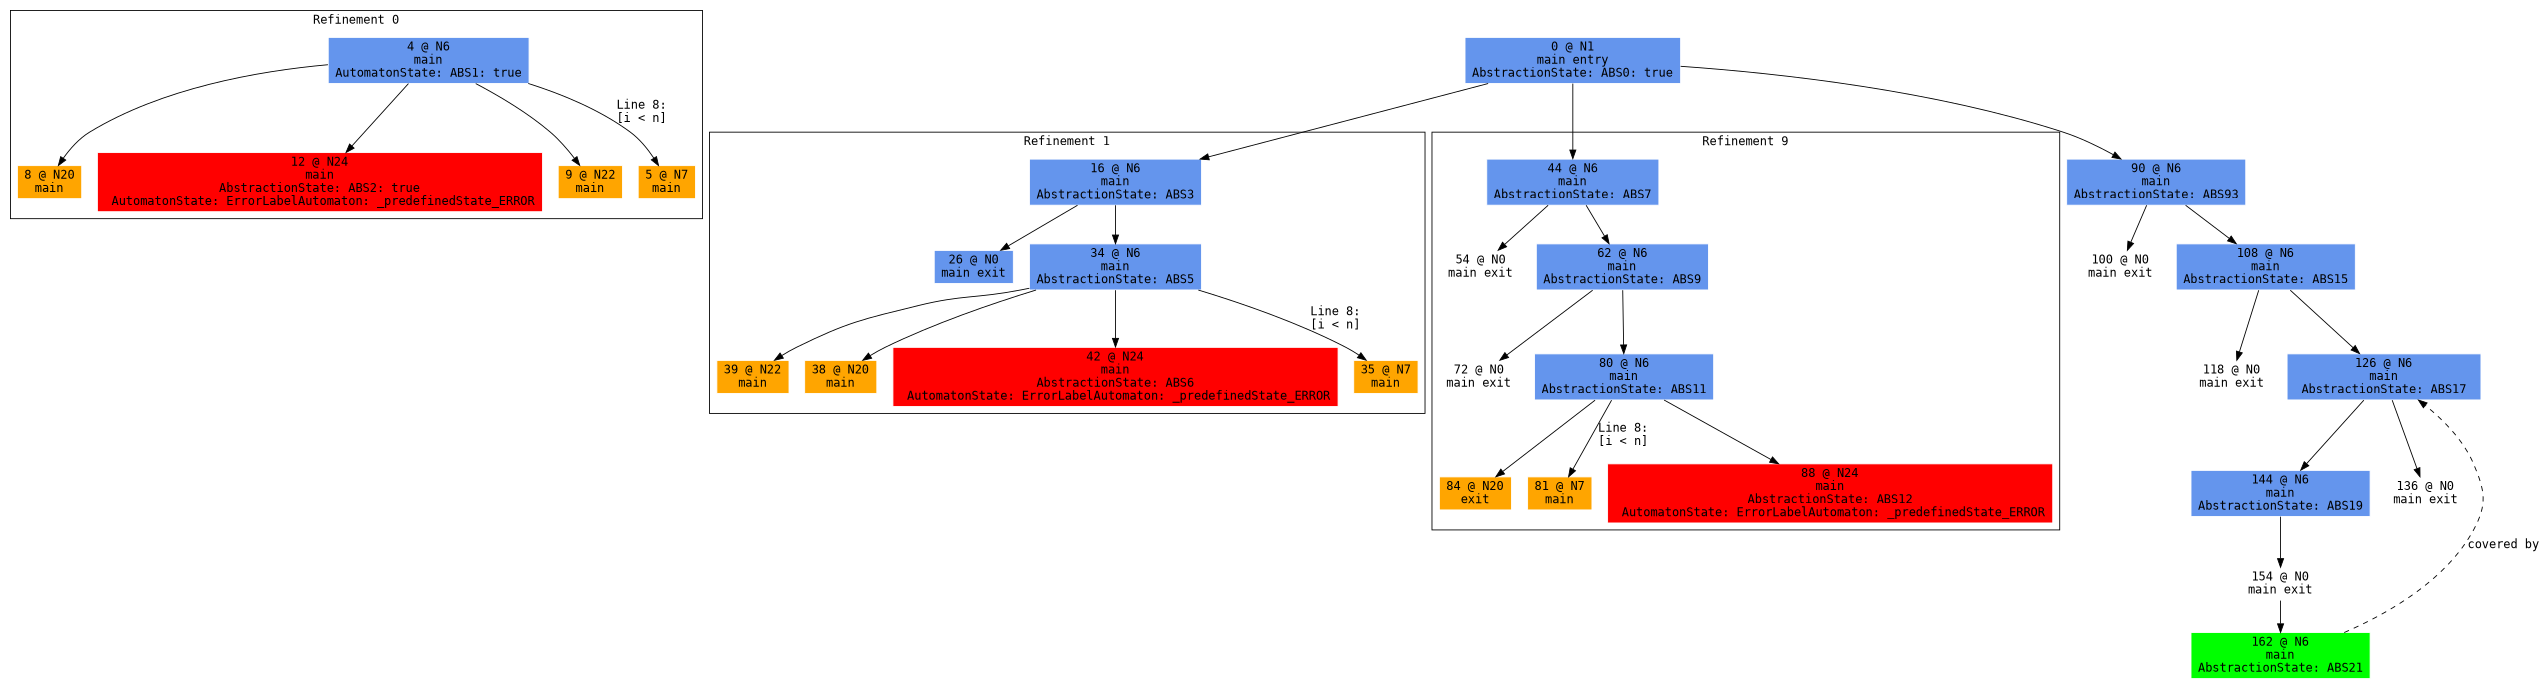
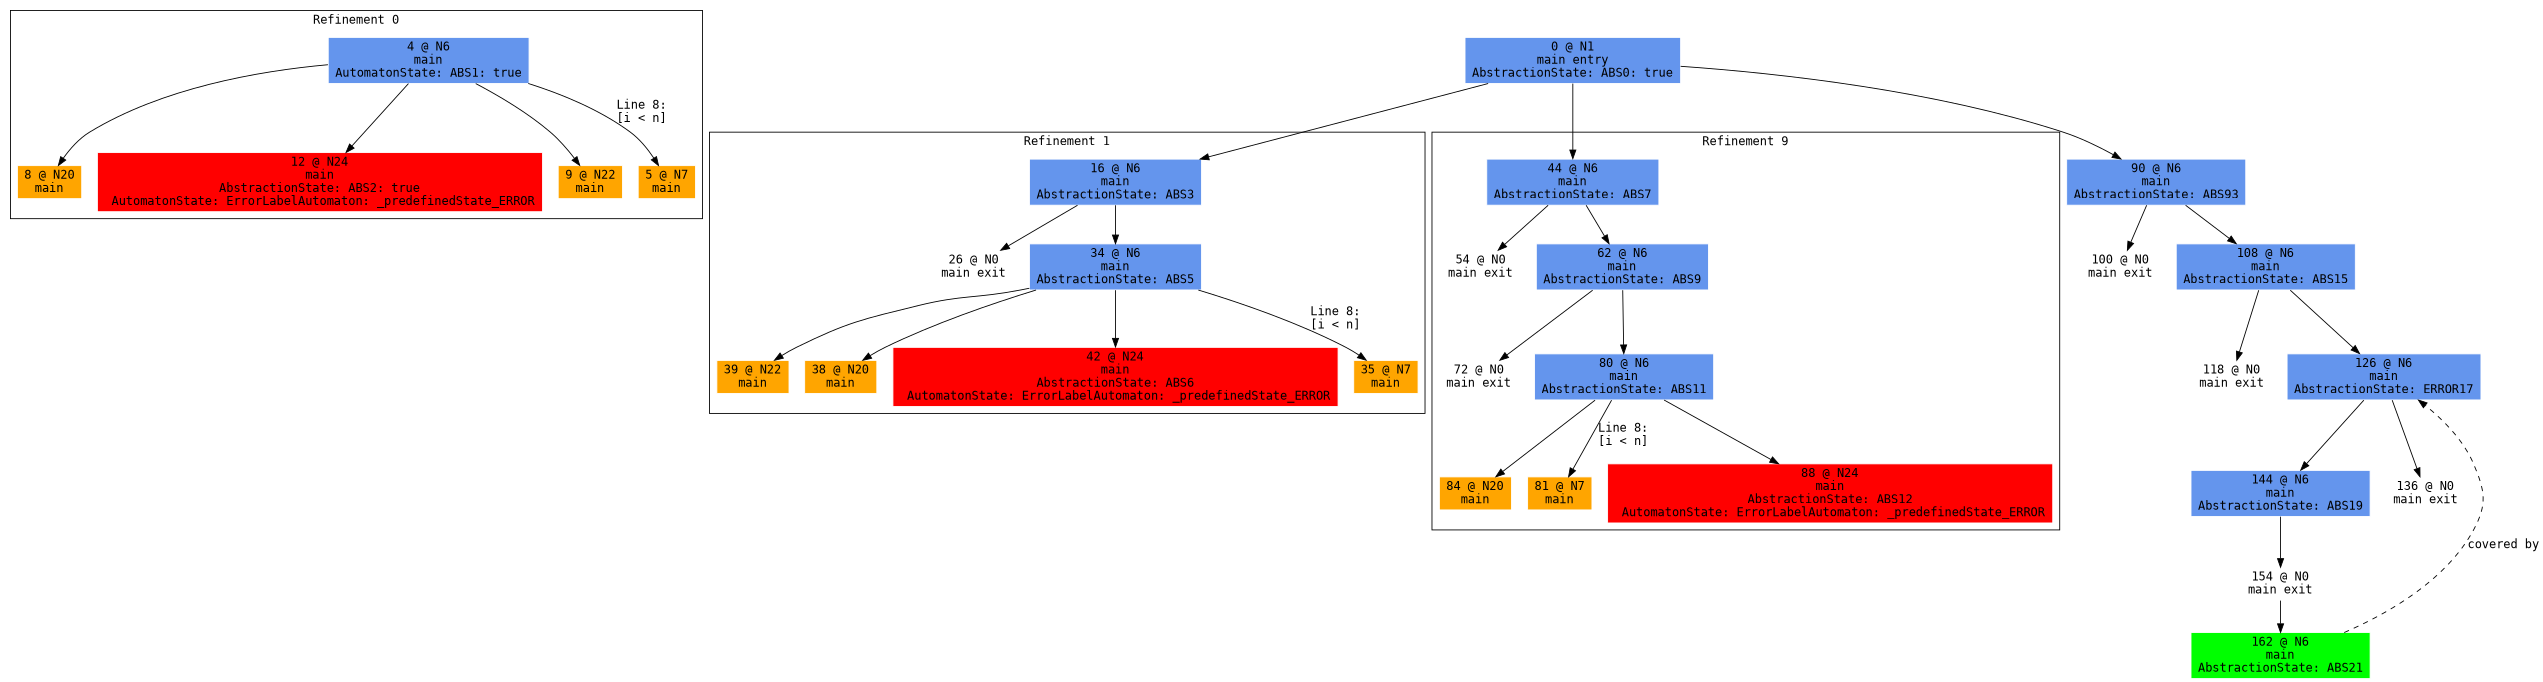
(974, 267) -> (974, 267)
(2384, 377) -> (2384, 377)
(1475, 493) -> (1475, 493)
